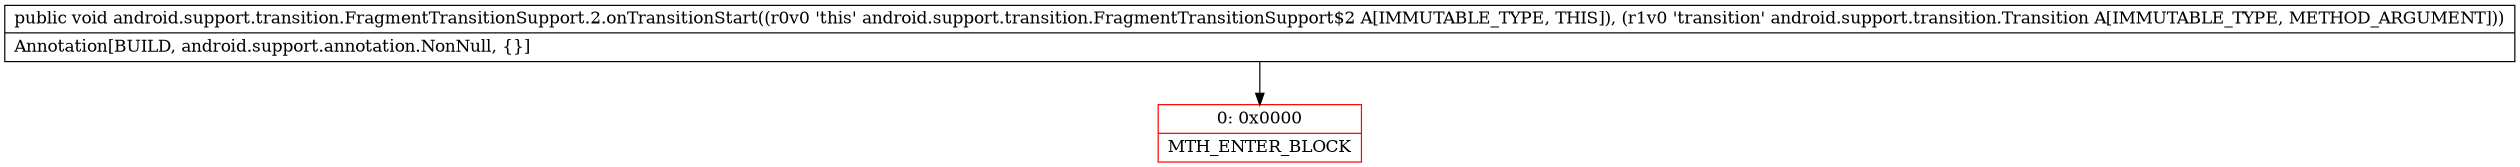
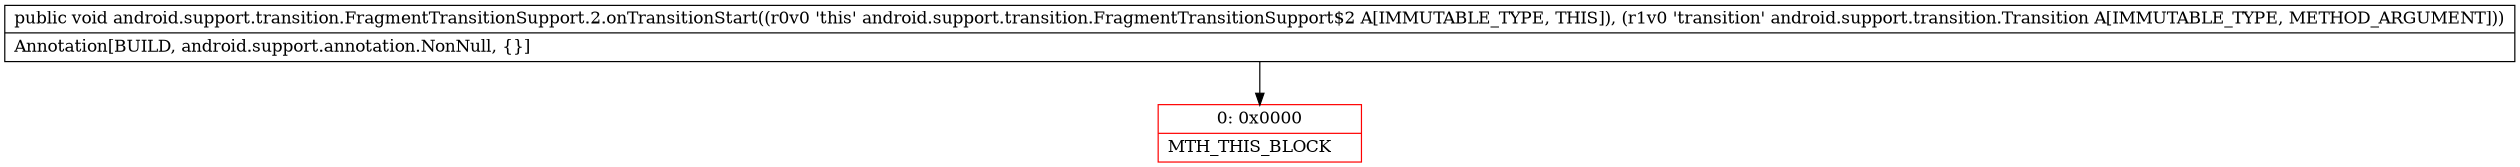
(1260, 147) -> (1250, 147)
